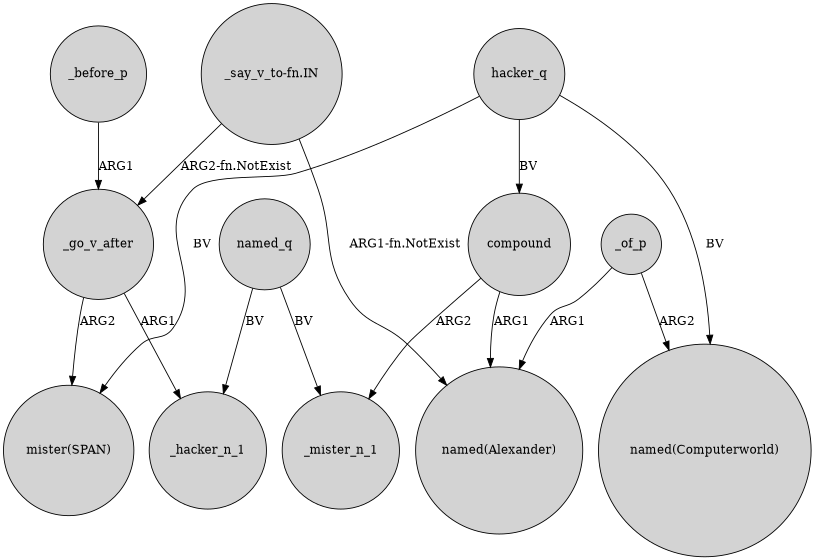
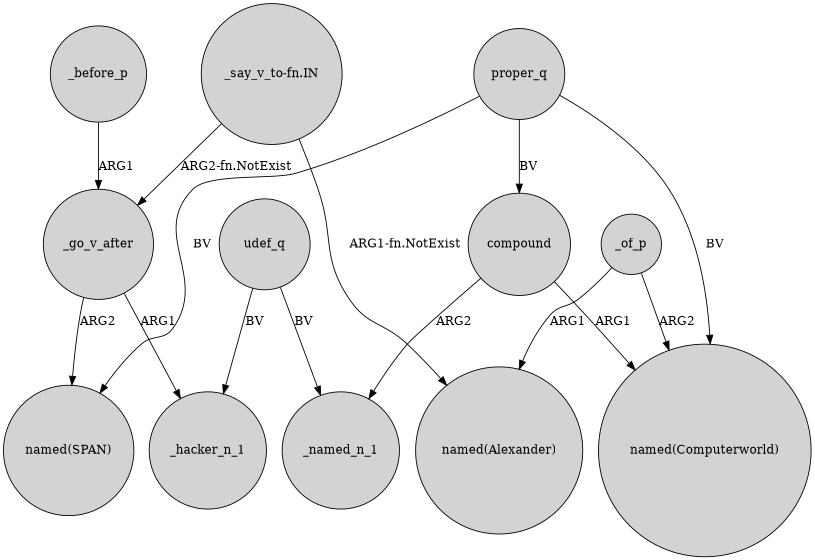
(519, 74) -> (519, 74)
(265, 244) -> (265, 244)
(493, 325) -> (592, 322)
(69, 450) -> (69, 450)
(341, 450) -> (341, 450)
